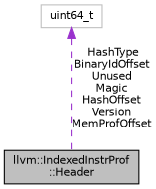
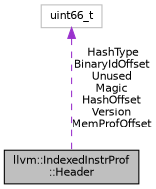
(72, 16) -> (72, 16)
